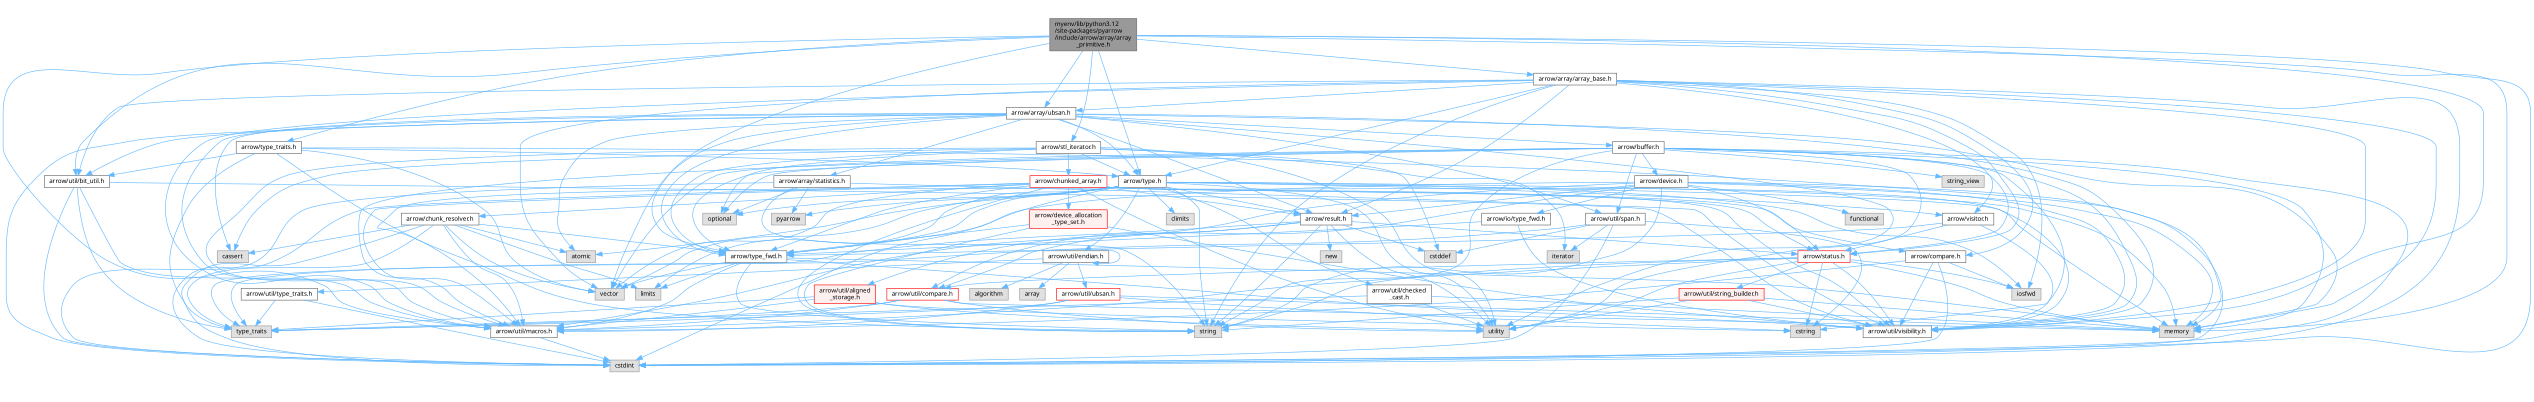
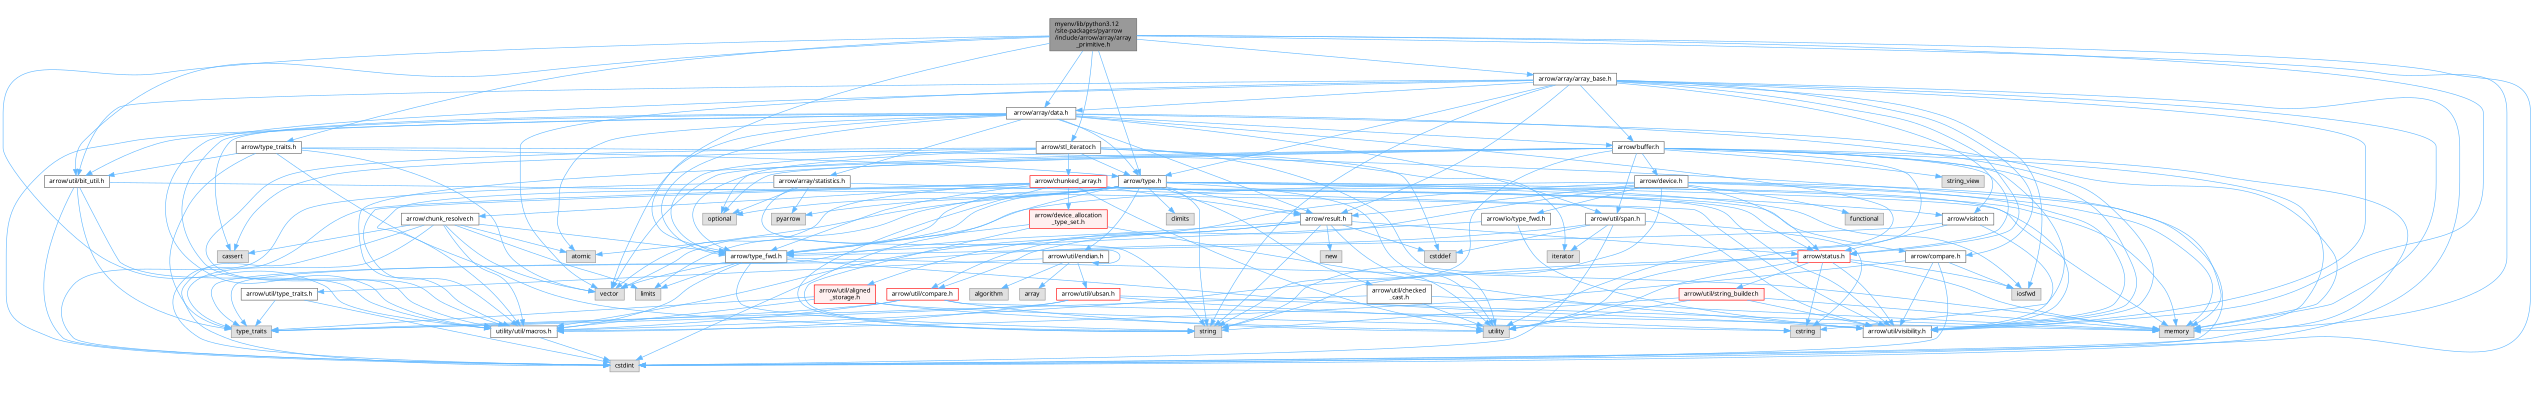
none -> (1605, 111)
(1041, 113) -> (1041, 113)
(1480, 266) -> none
(524, 332) -> (524, 332)
